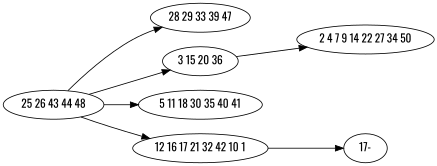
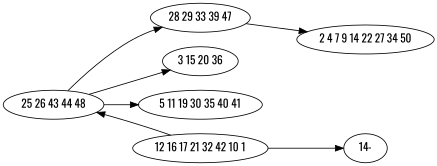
(268, 52) -> (272, 27)
(200, 105) -> (200, 105)
(111, 127) -> (138, 124)
(366, 148) -> (366, 148)
